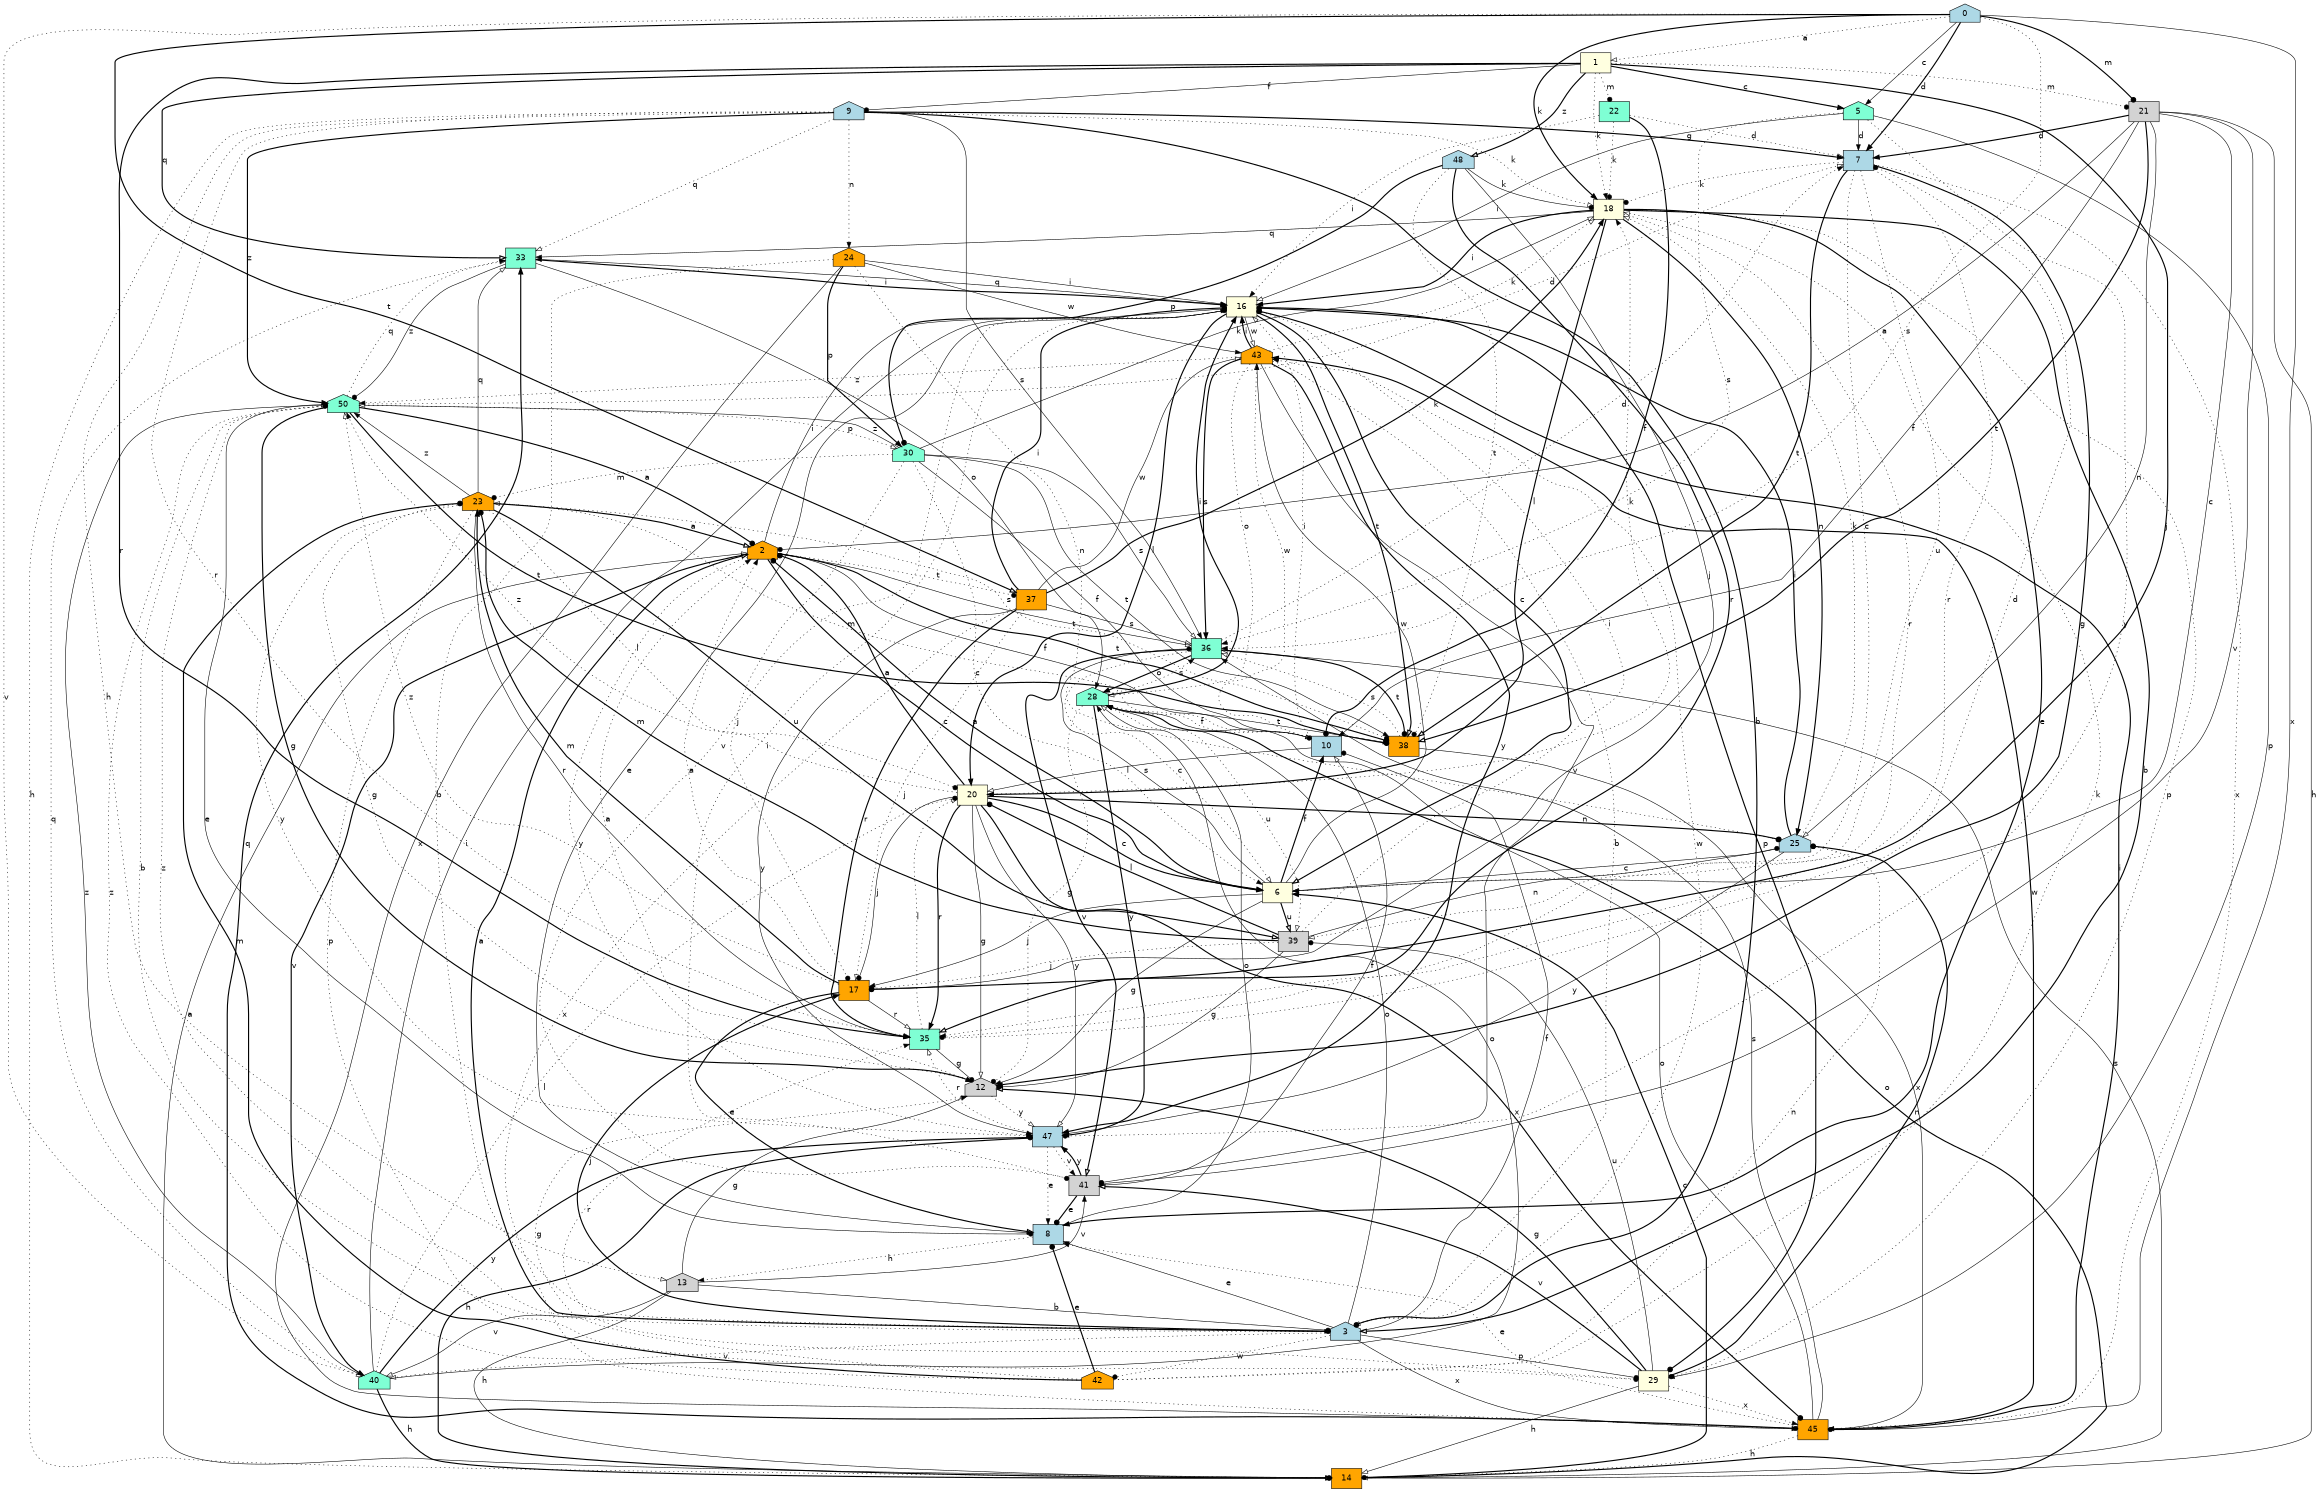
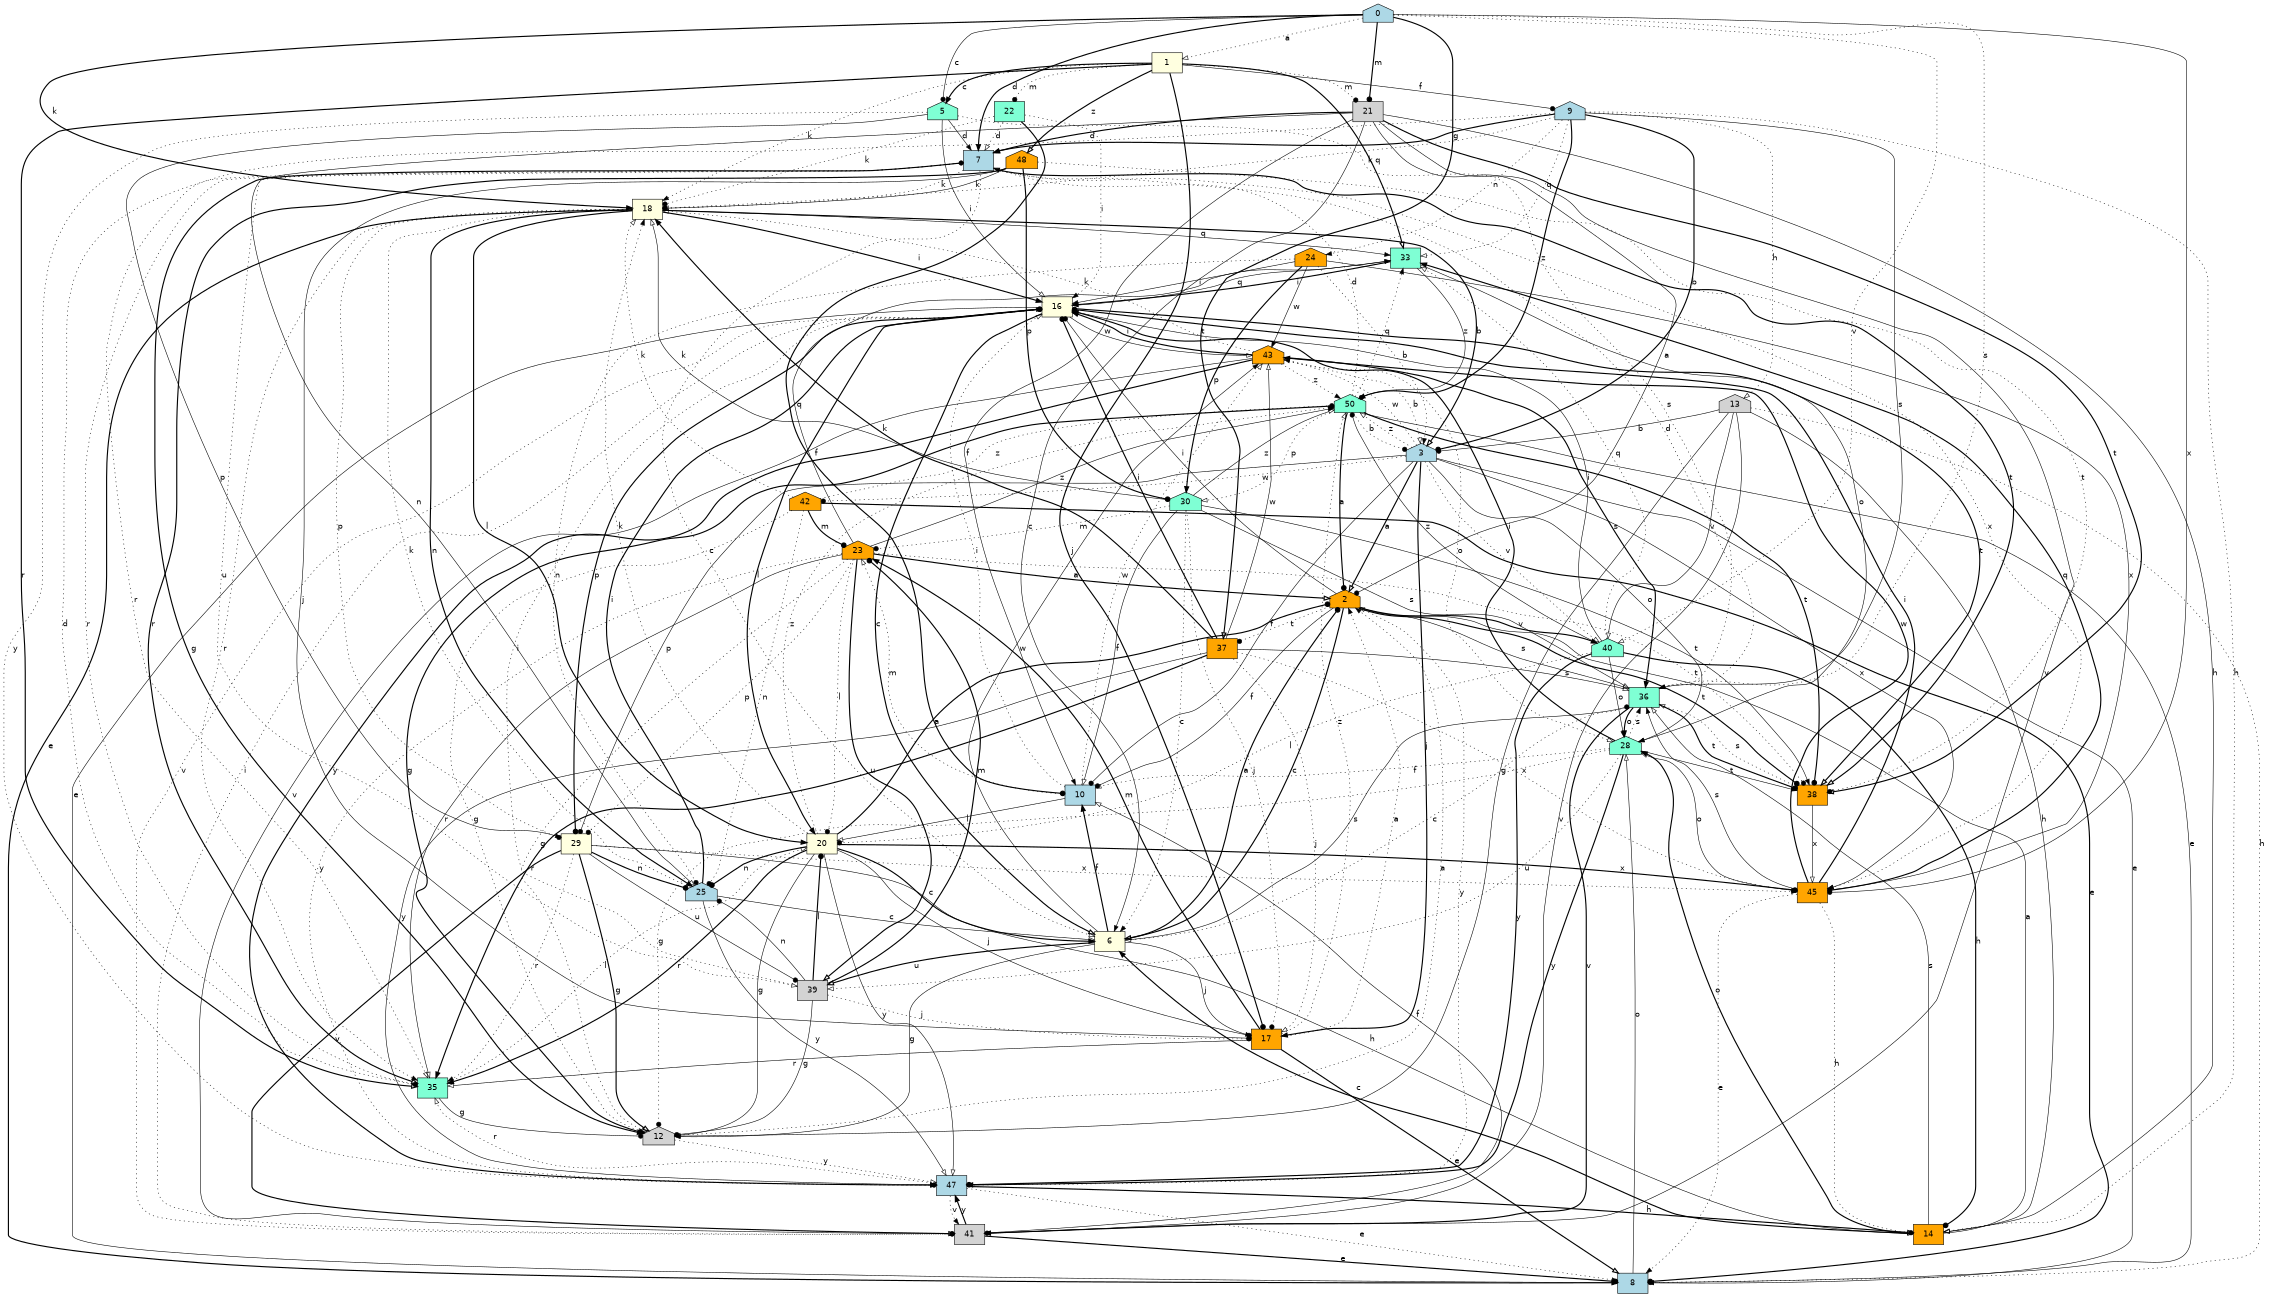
(1913, 62) -> (1096, 23)
(1458, 160) -> (1022, 160)
(868, 1258) -> (2260, 978)
